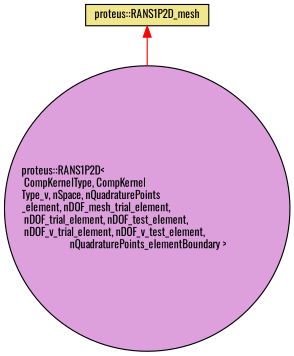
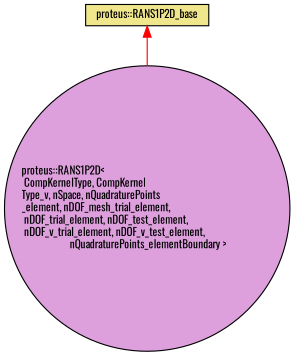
(147, 15) -> (147, 15)
